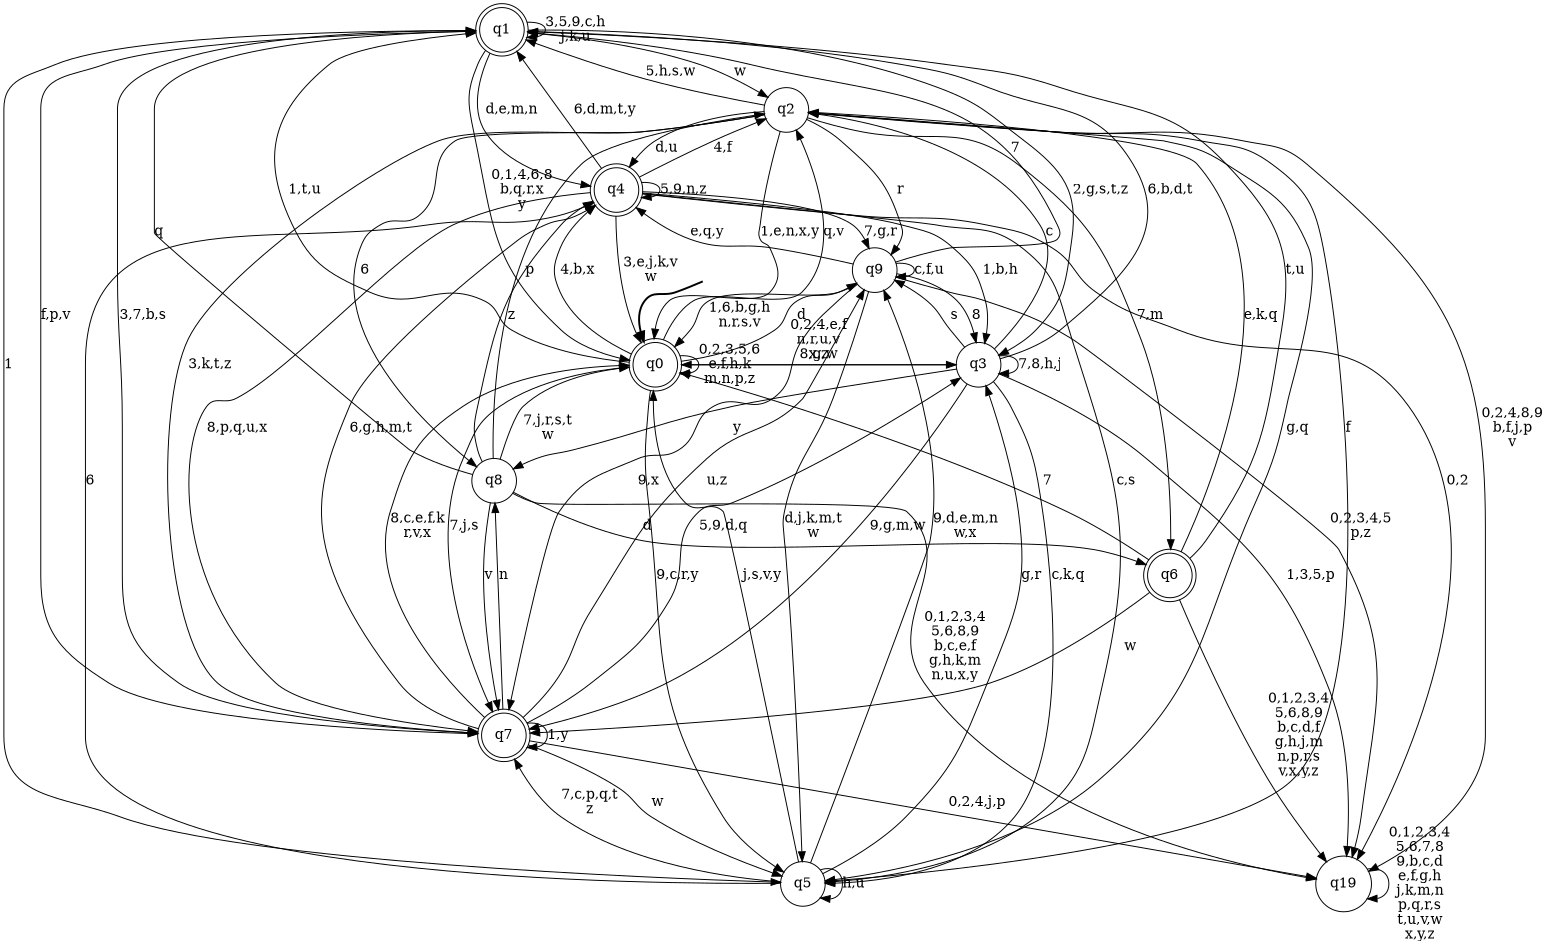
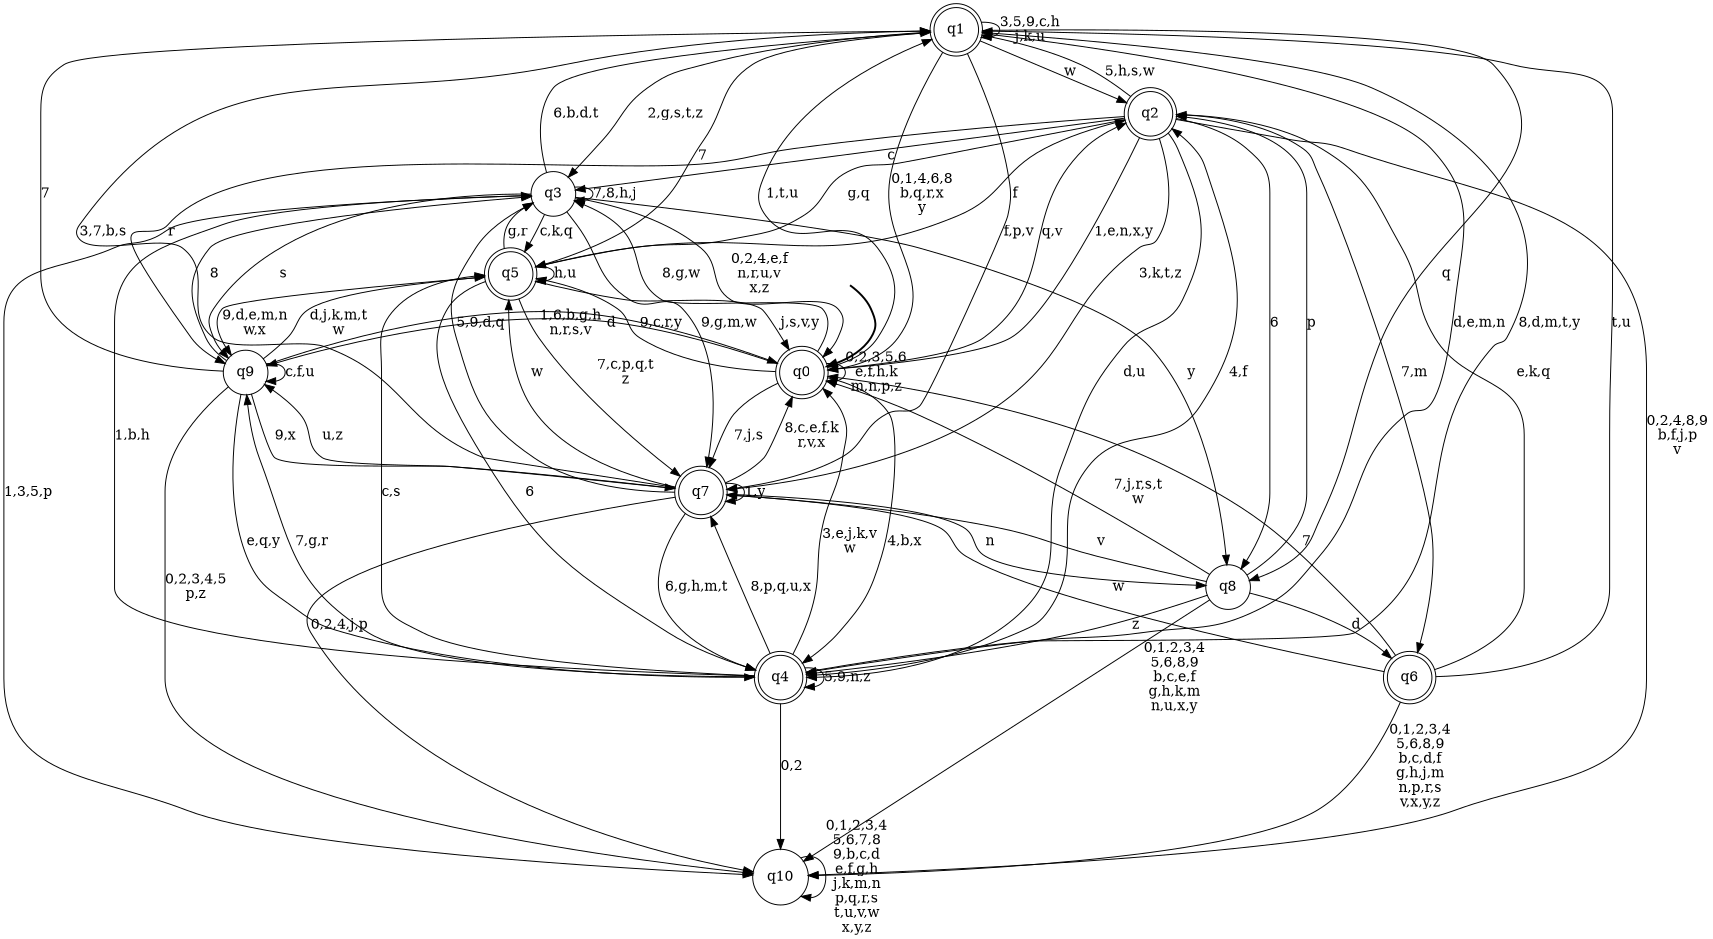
(605, 110) -> (1549, 323)
(786, 110) -> (1150, 114)
(1001, 184) -> (855, 153)
(154, 205) -> (1517, 103)
(9, 365) -> (703, 156)
(803, 884) -> (511, 274)
(1344, 884) -> (781, 877)
